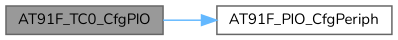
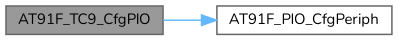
(85, 20) -> (85, 20)
